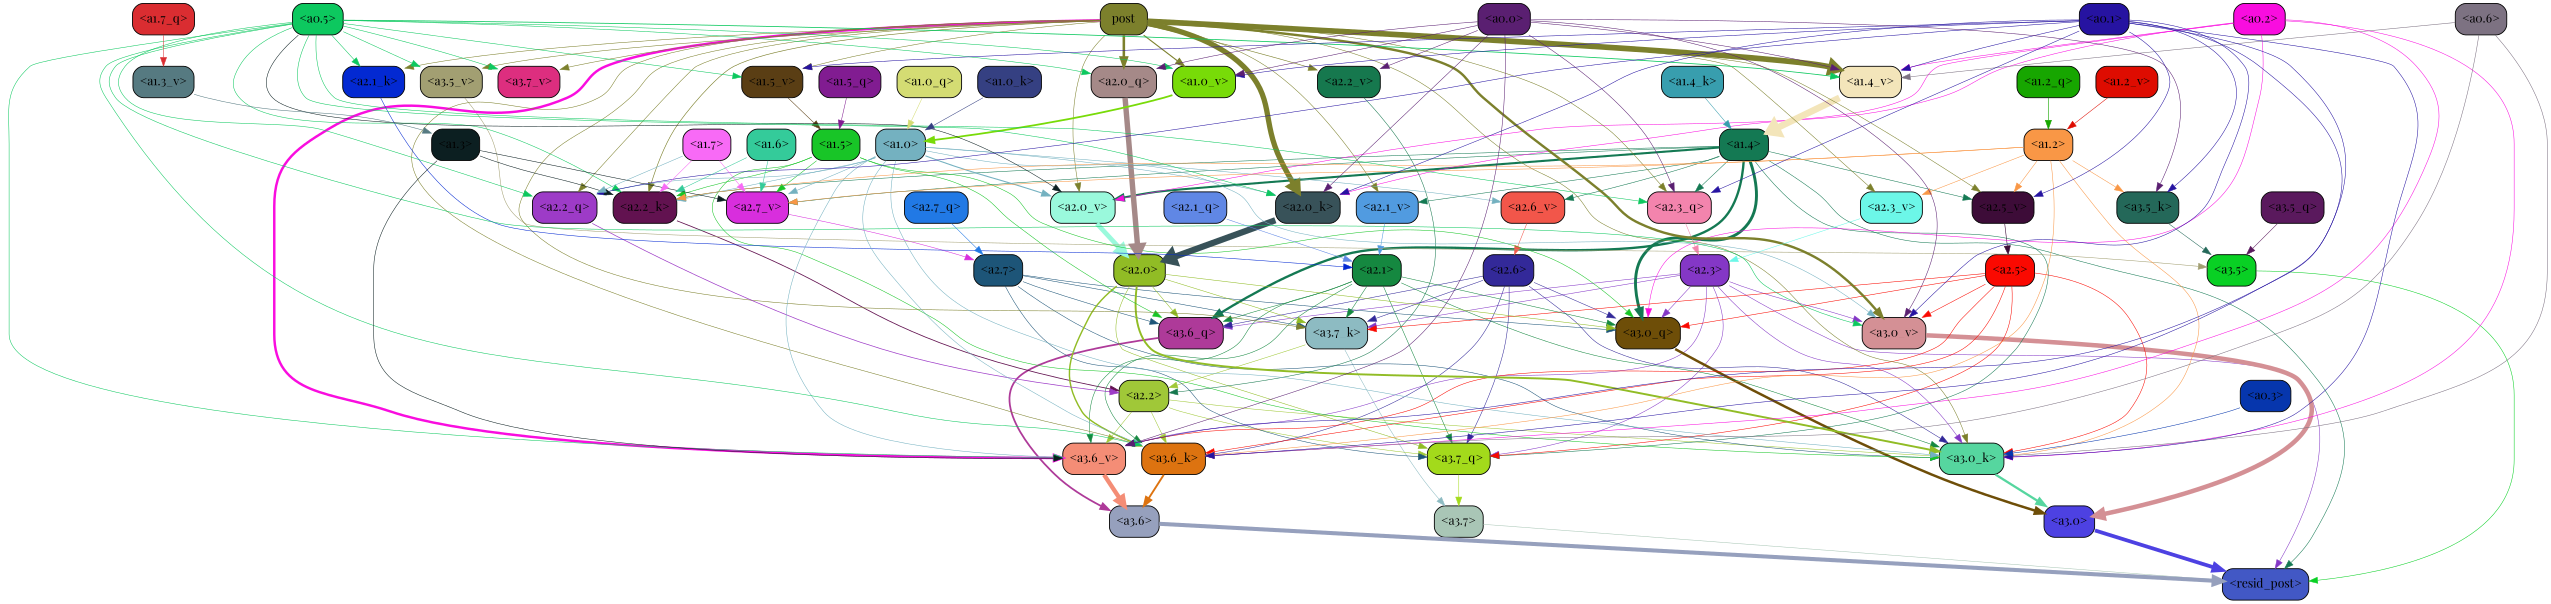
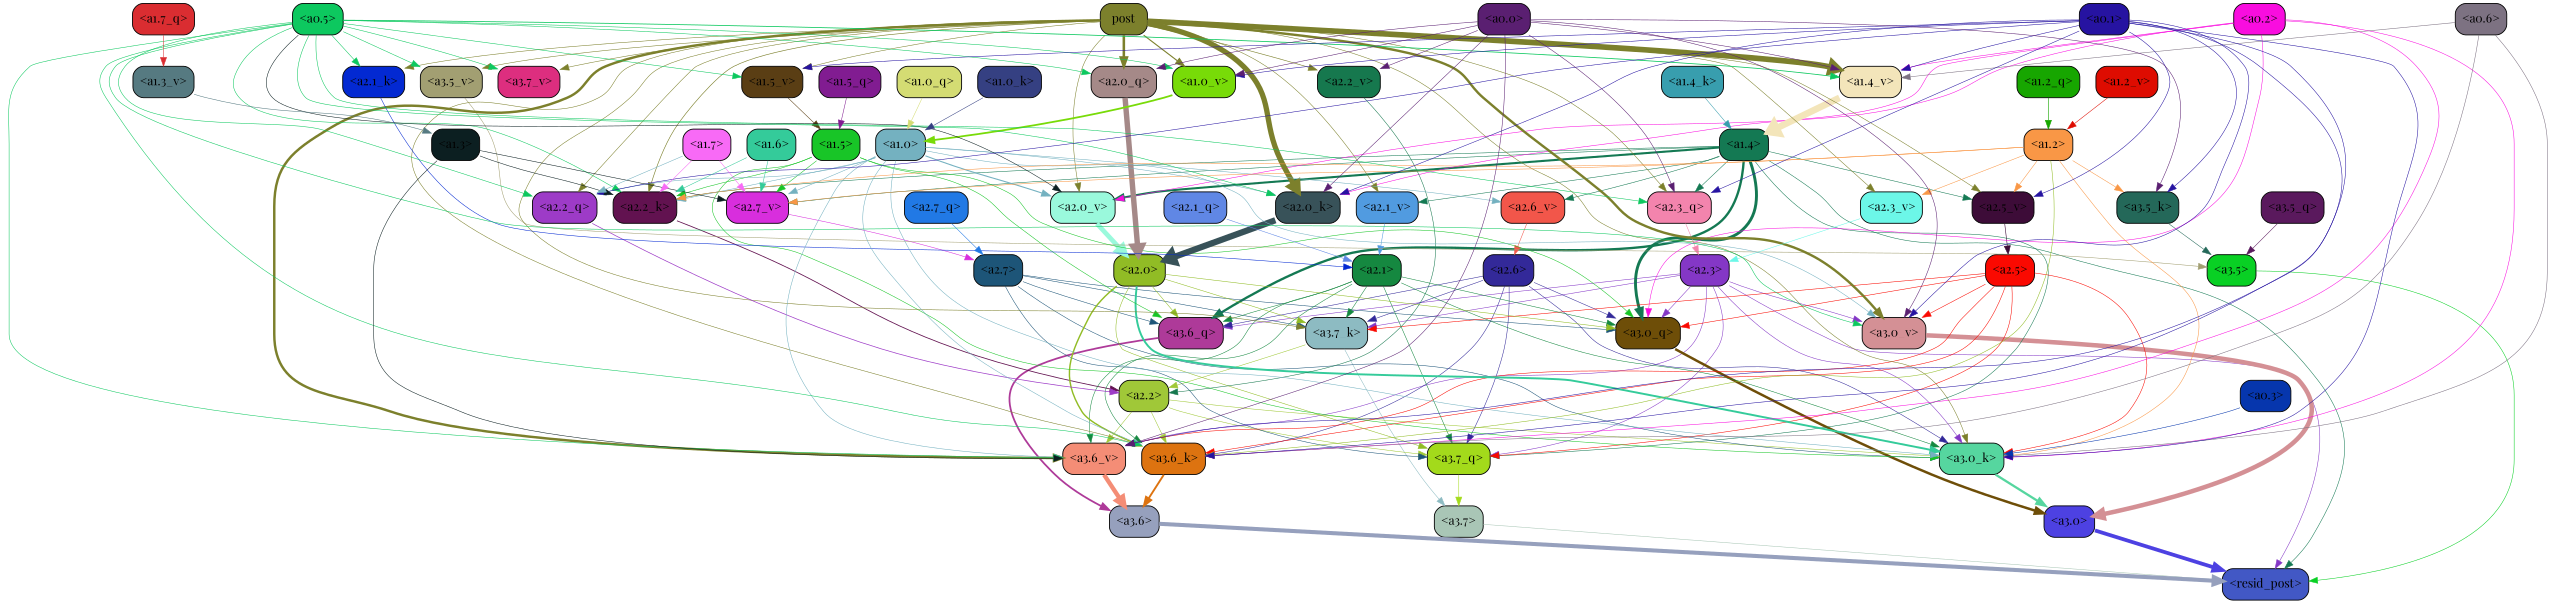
(274, 233) -> (274, 233)
(1573, 381) -> (1573, 381)
(1708, 387) -> (1708, 387)
